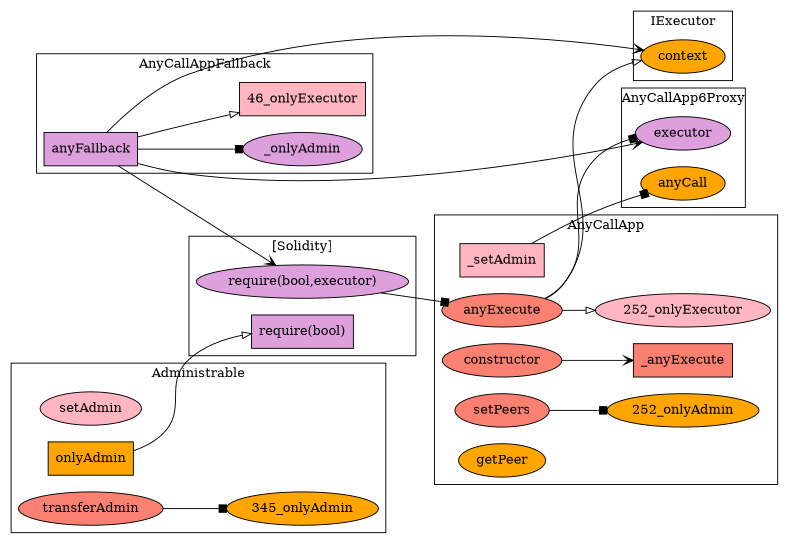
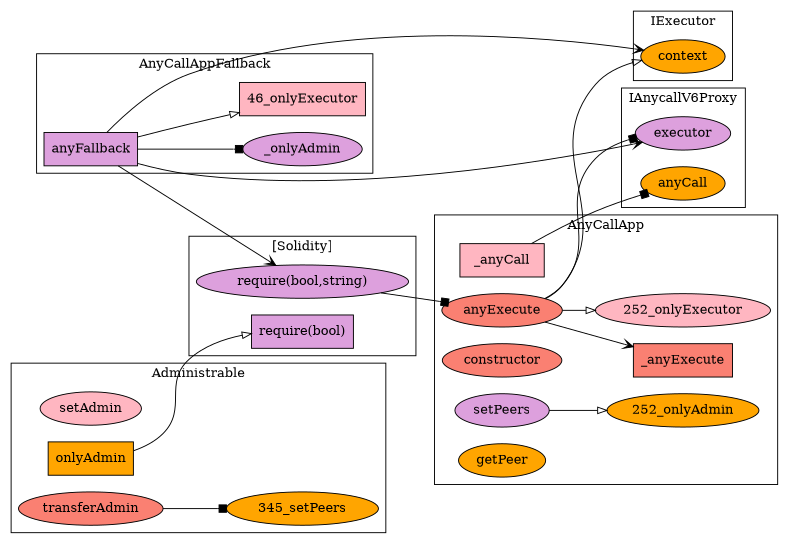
(683, 99) -> (683, 99)
(502, 260) -> (502, 260)
(302, 282) -> (302, 282)
(593, 360) -> (585, 333)
(502, 410) -> (502, 410)
(573, 410) -> (573, 410)
(302, 509) -> (302, 509)
